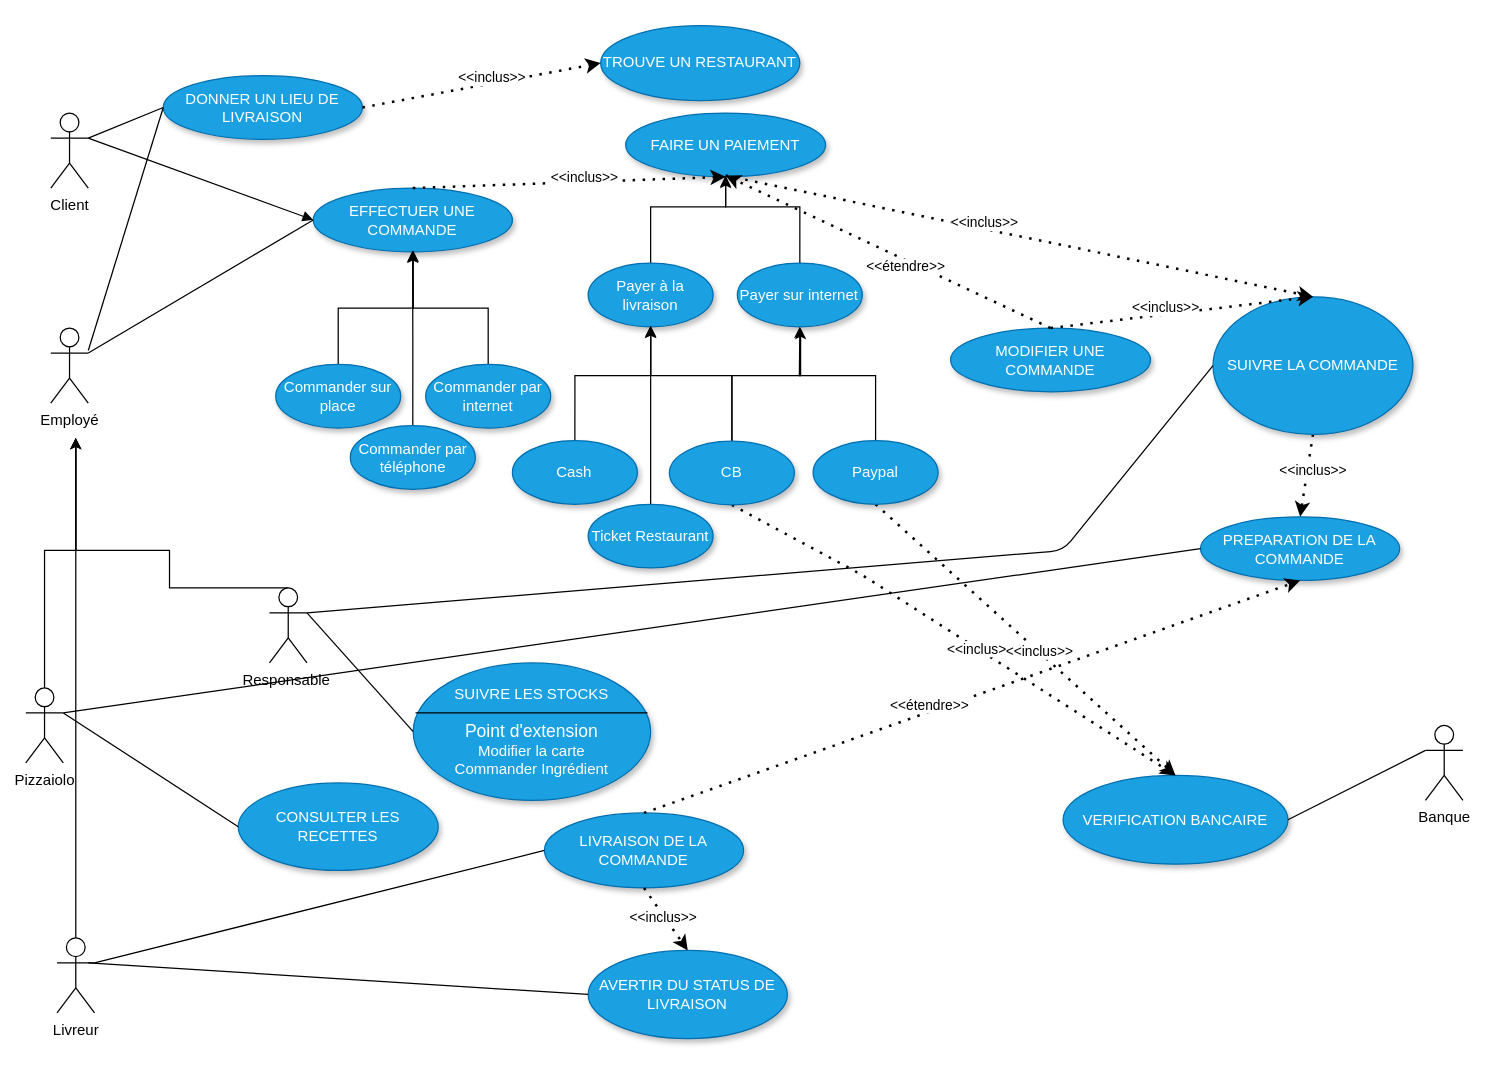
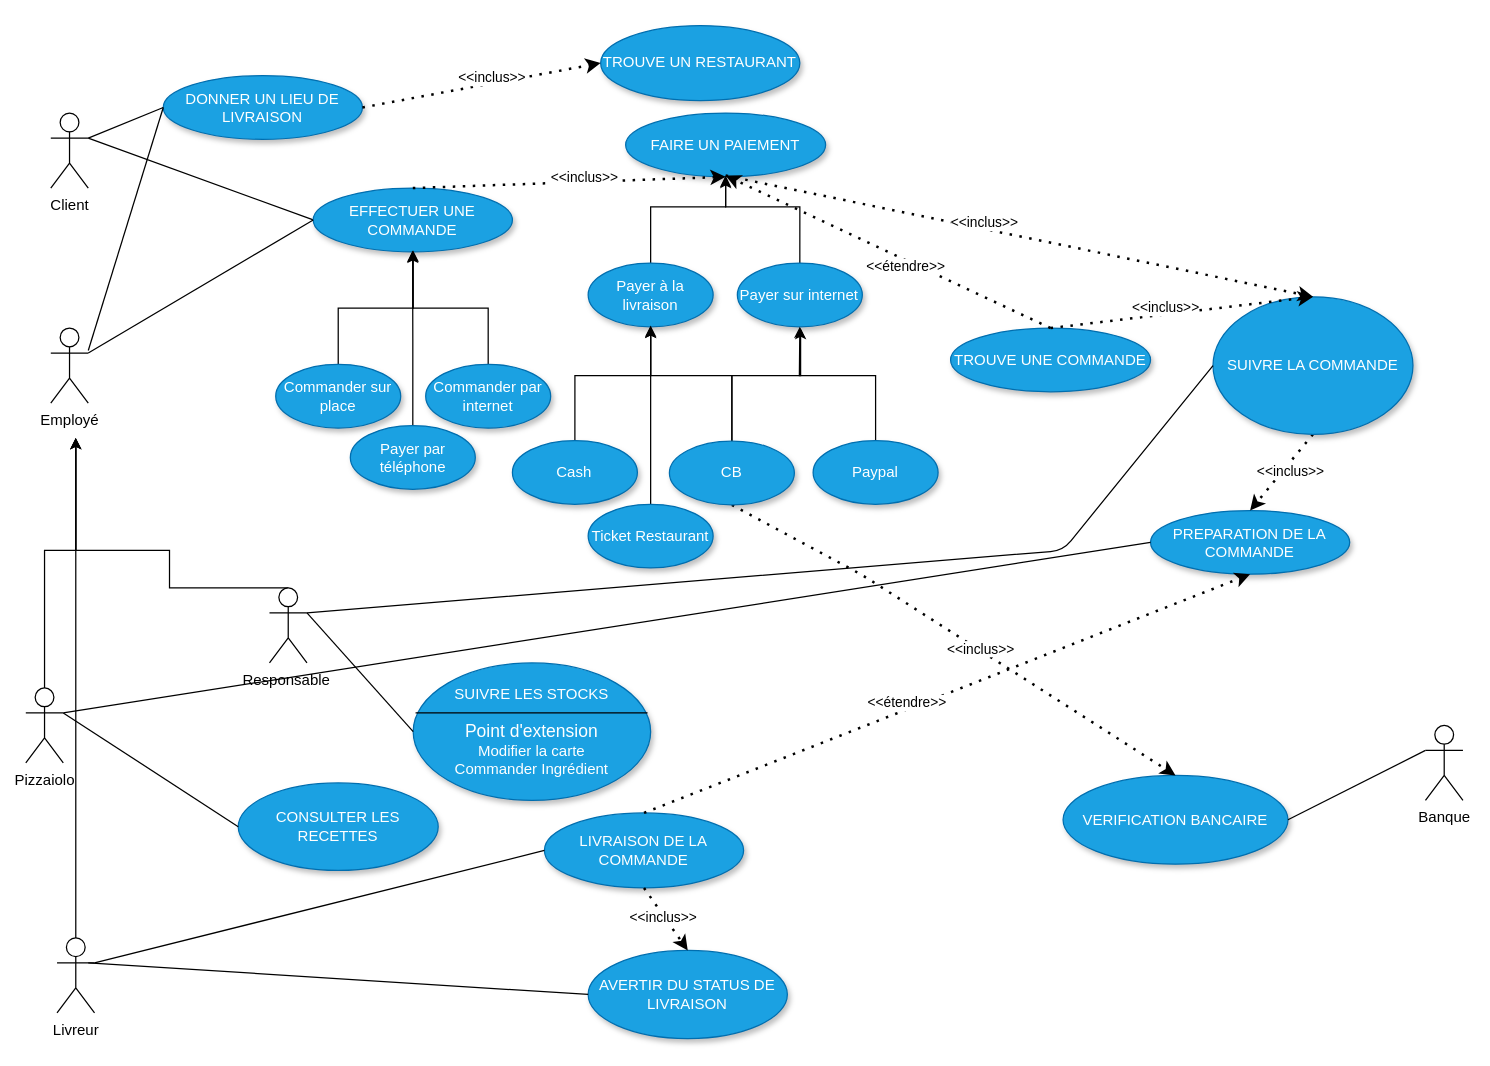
(302, 216) -> (306, 217)
(1051, 361) -> (1051, 361)
(413, 458) -> (413, 458)
(1300, 549) -> (1250, 543)
(1022, 637) -> none
